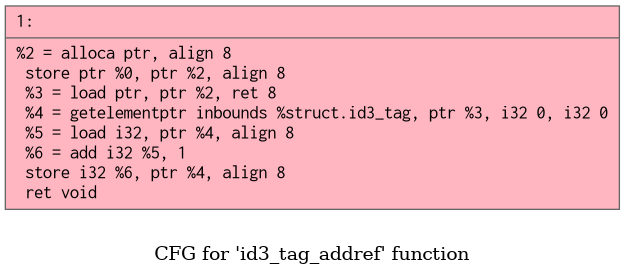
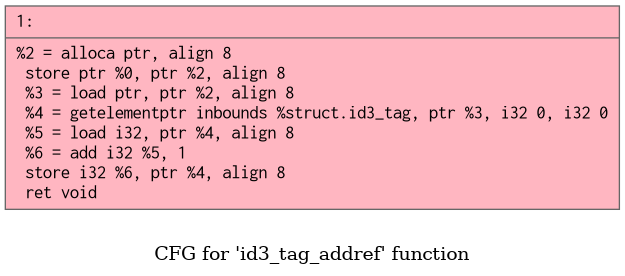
(146, 93) -> (156, 93)
